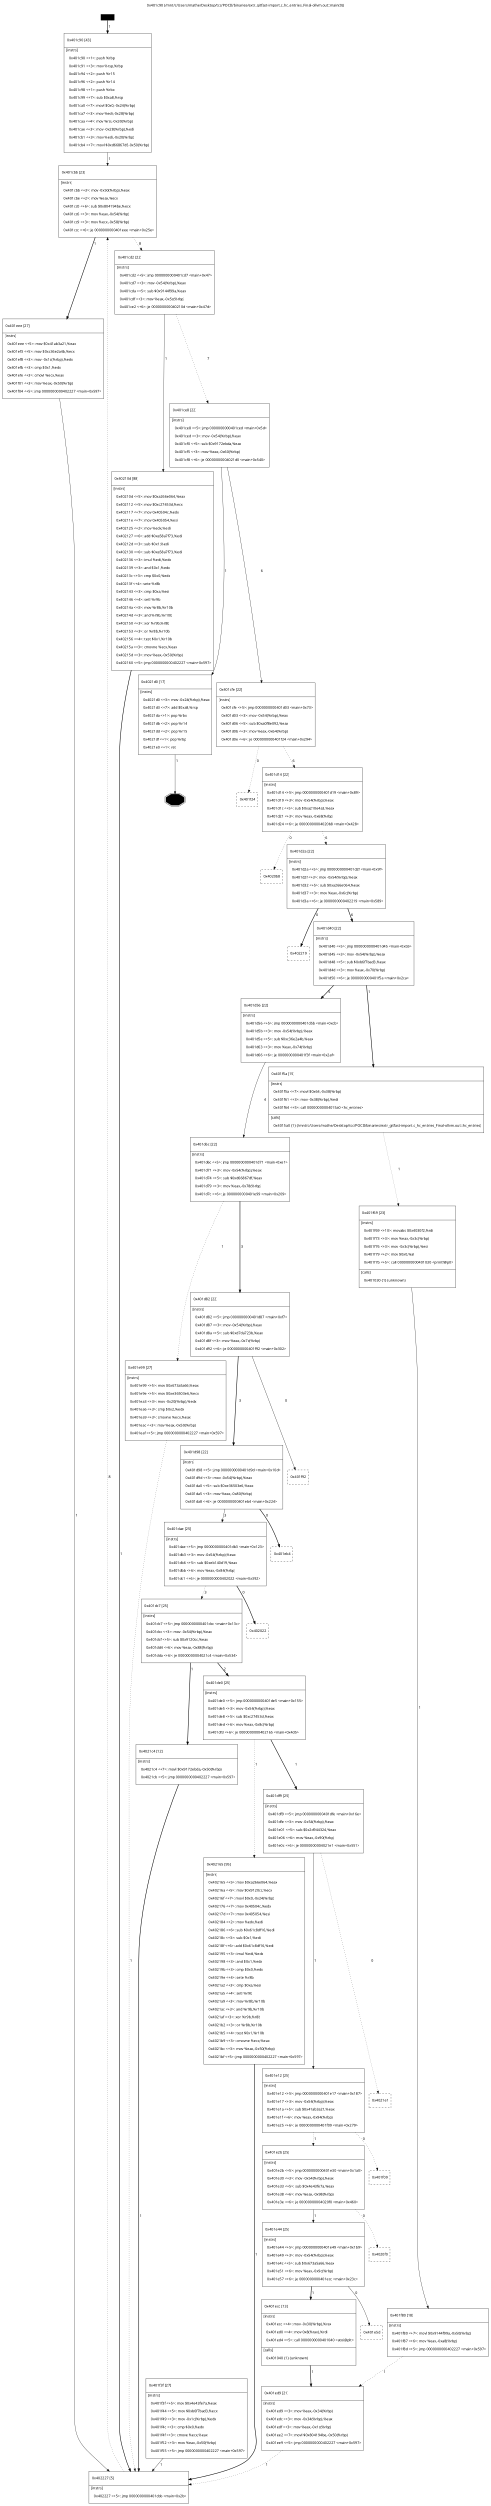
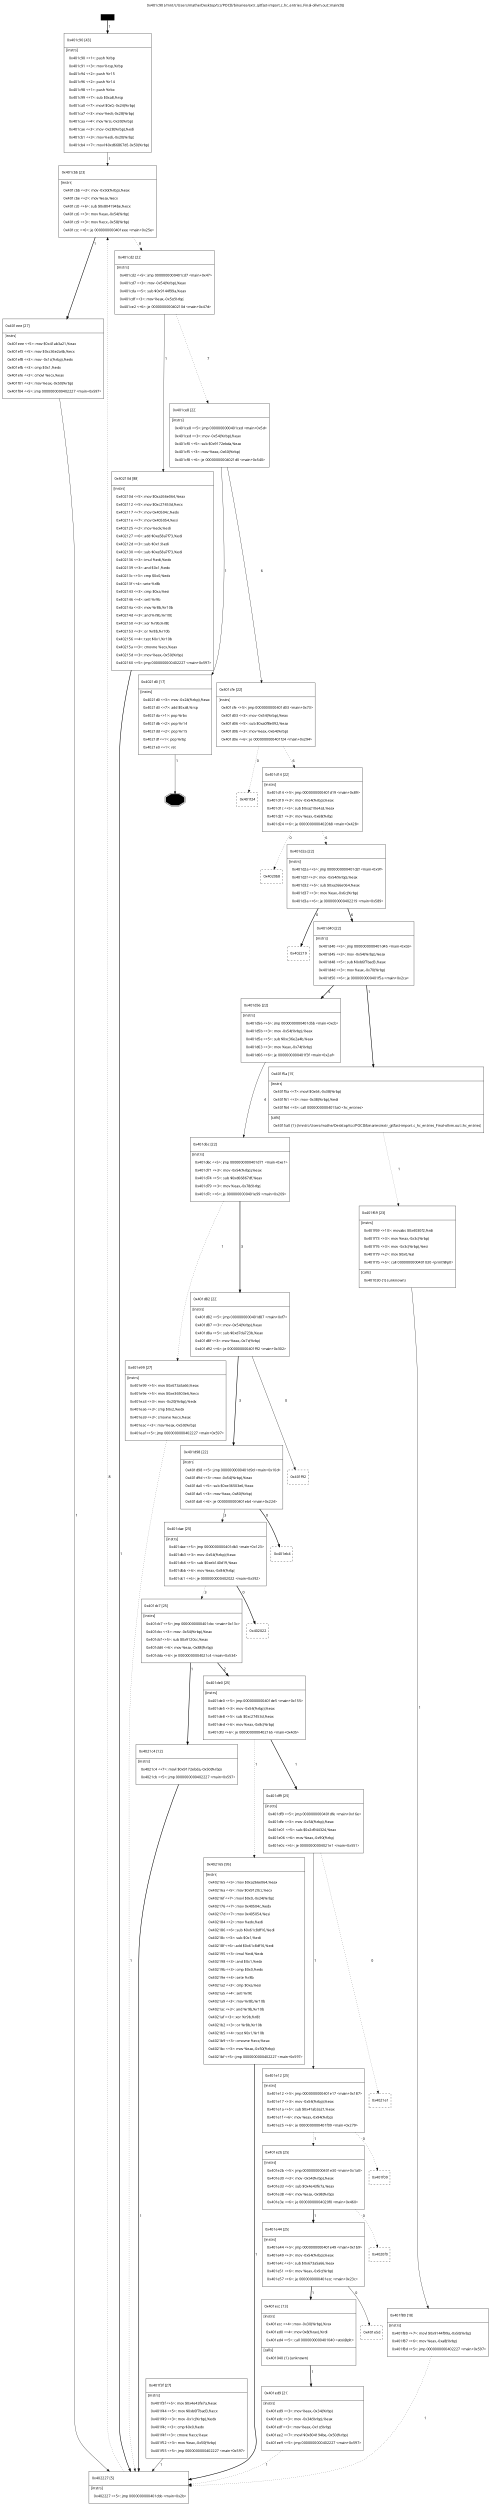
(313, 2215) -> (313, 2215)
(382, 2371) -> (341, 2468)
